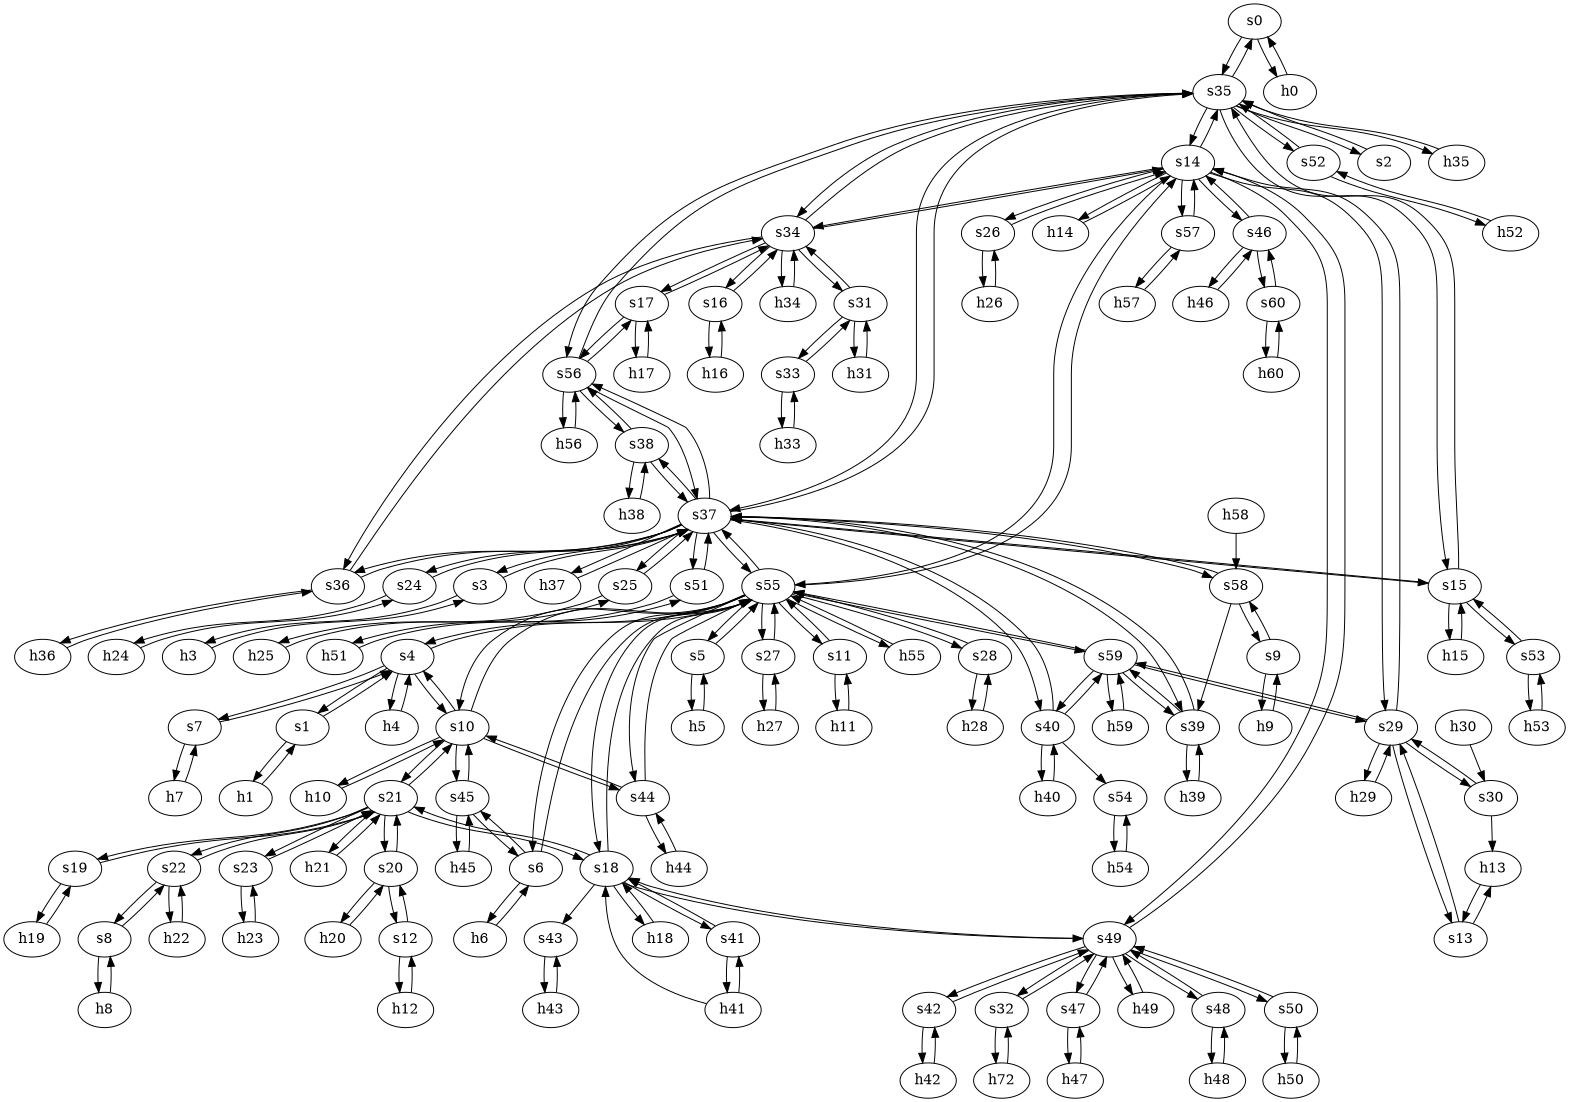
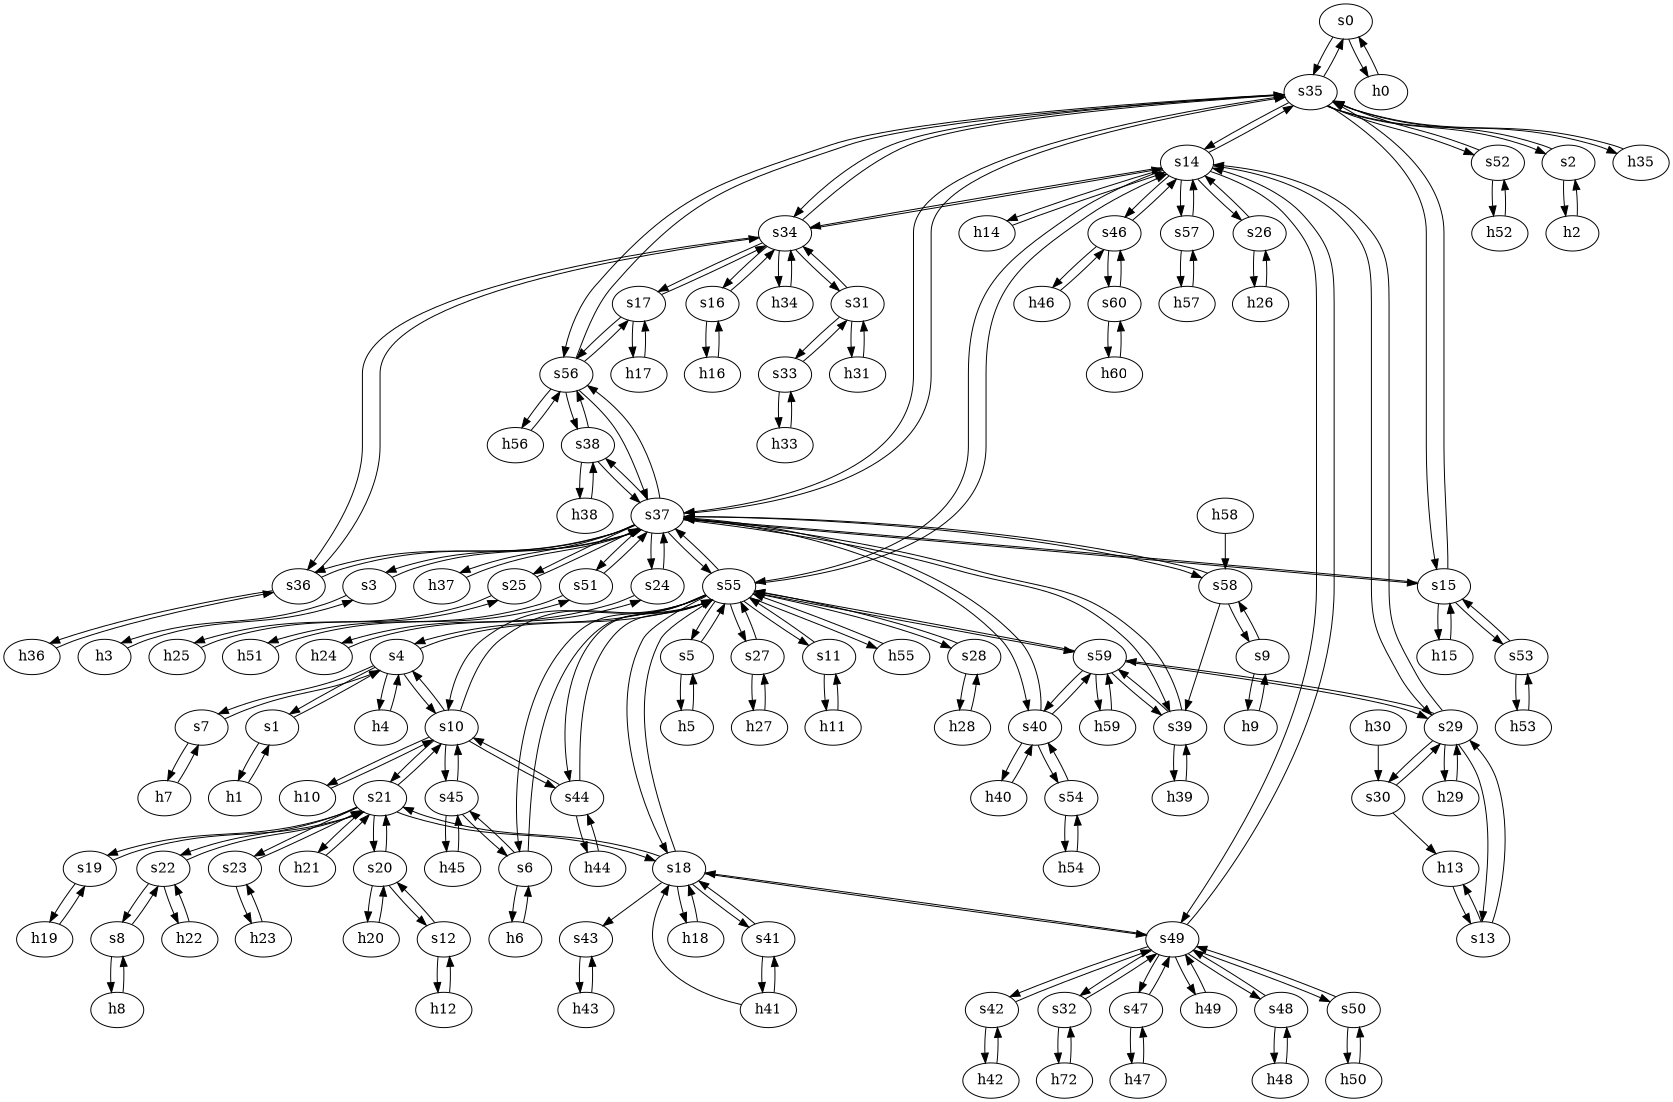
none -> (1572, 233)
none -> (1061, 766)
